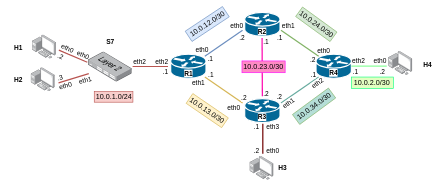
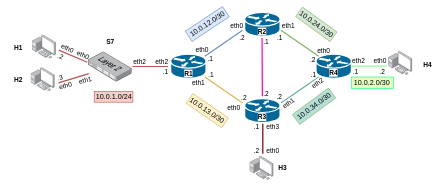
(264, 67) -> none
